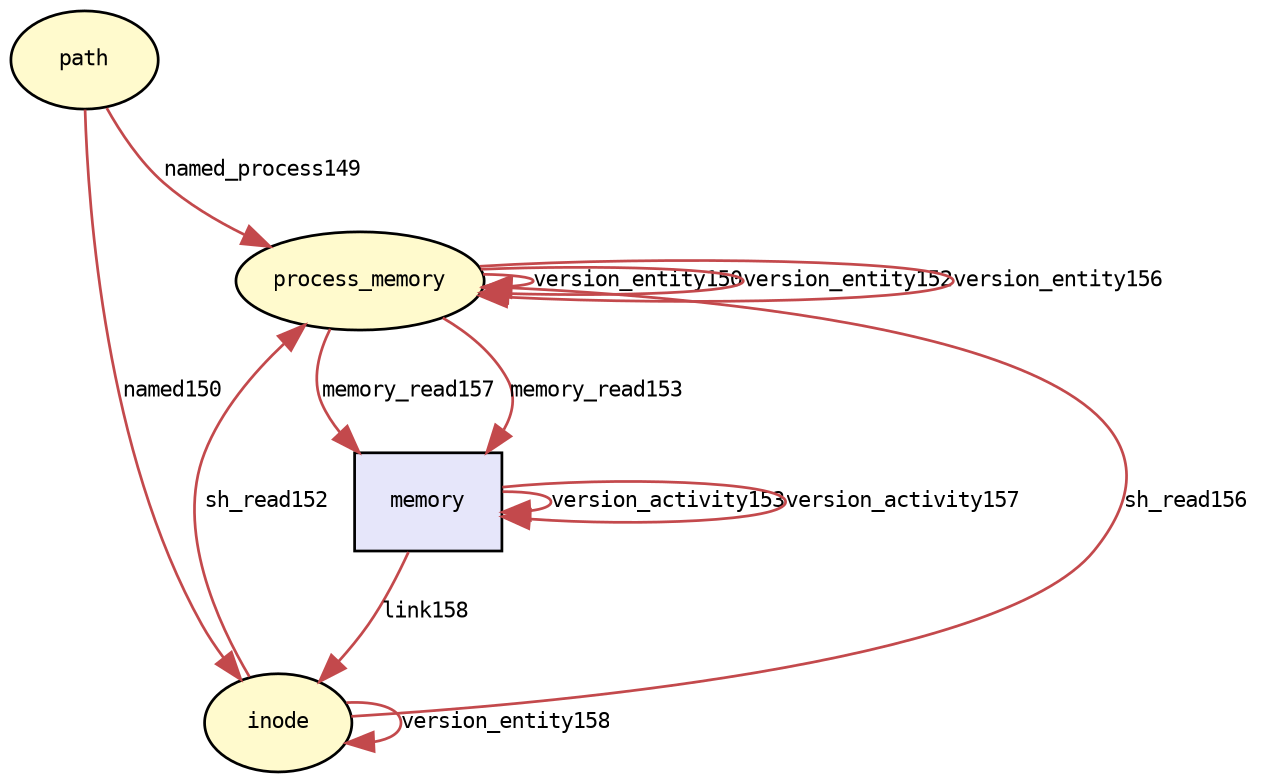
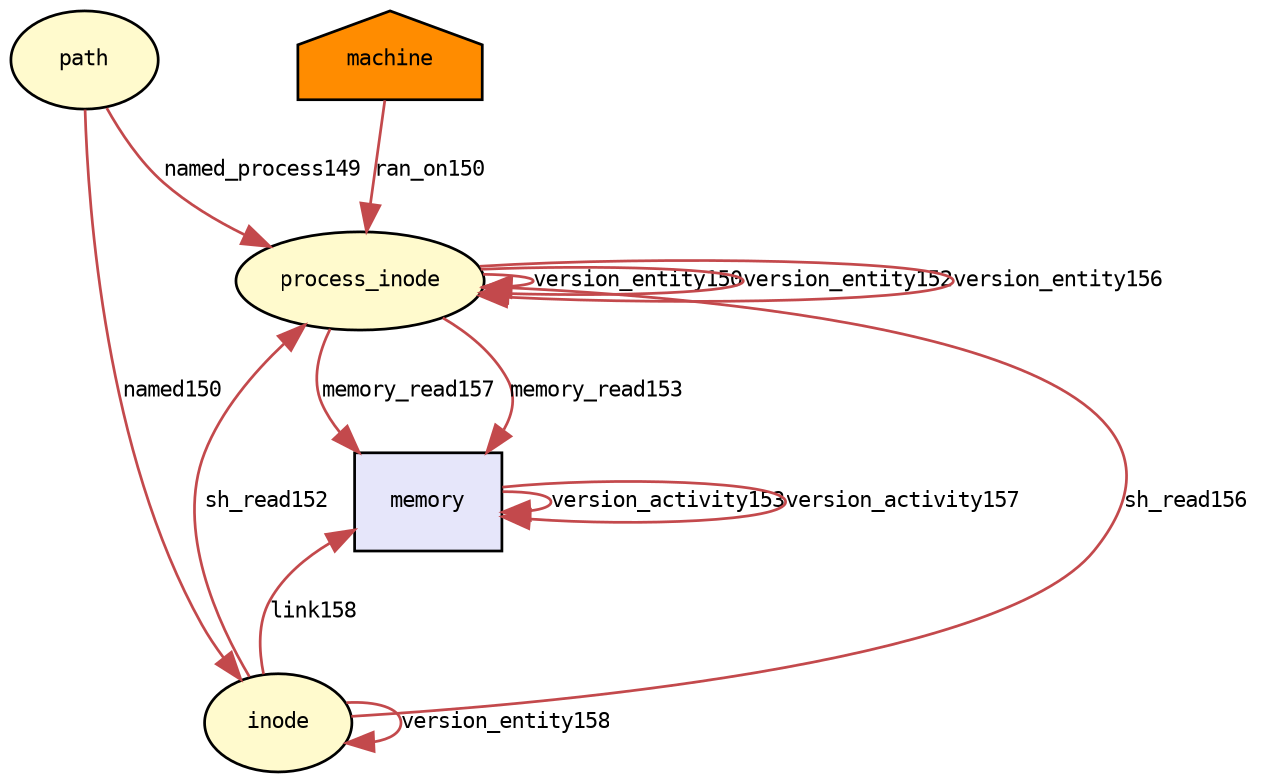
none -> (390, 60)
(360, 281) -> (360, 281)
(378, 610) -> (272, 597)
